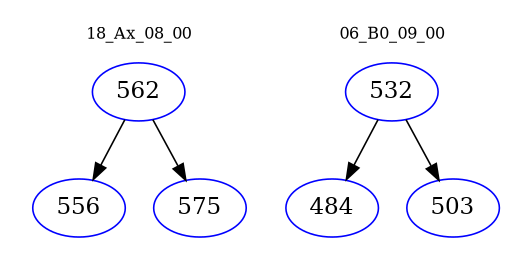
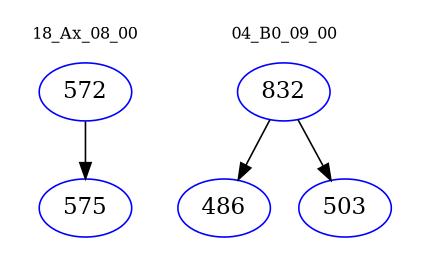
(393, 35) -> (285, 35)
(139, 92) -> (85, 92)
(392, 92) -> (284, 92)
(79, 208) -> none
(332, 208) -> (224, 208)
